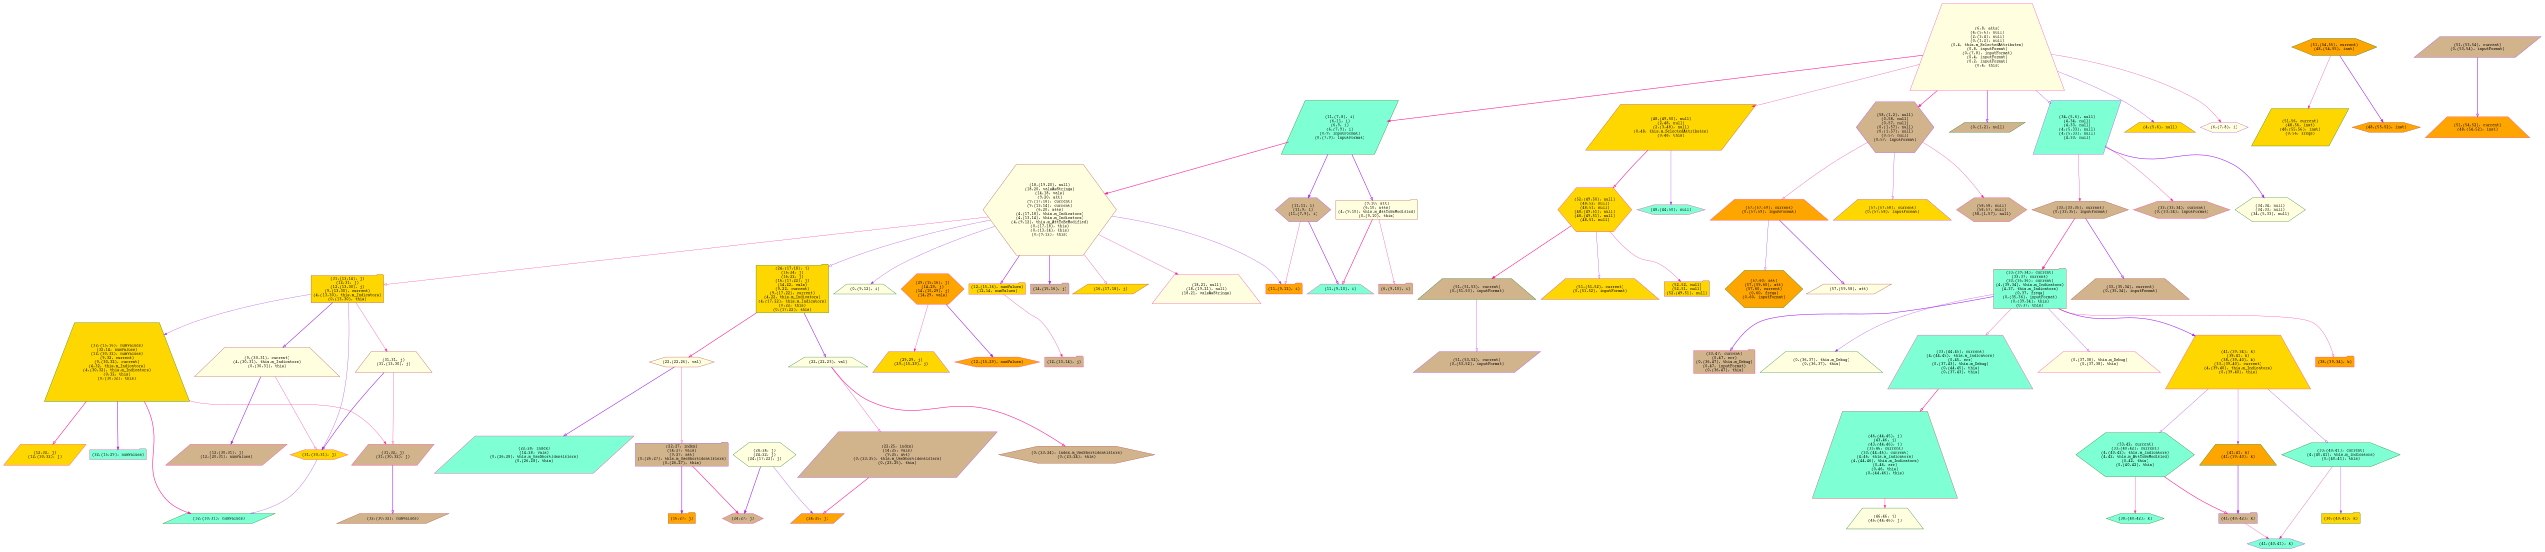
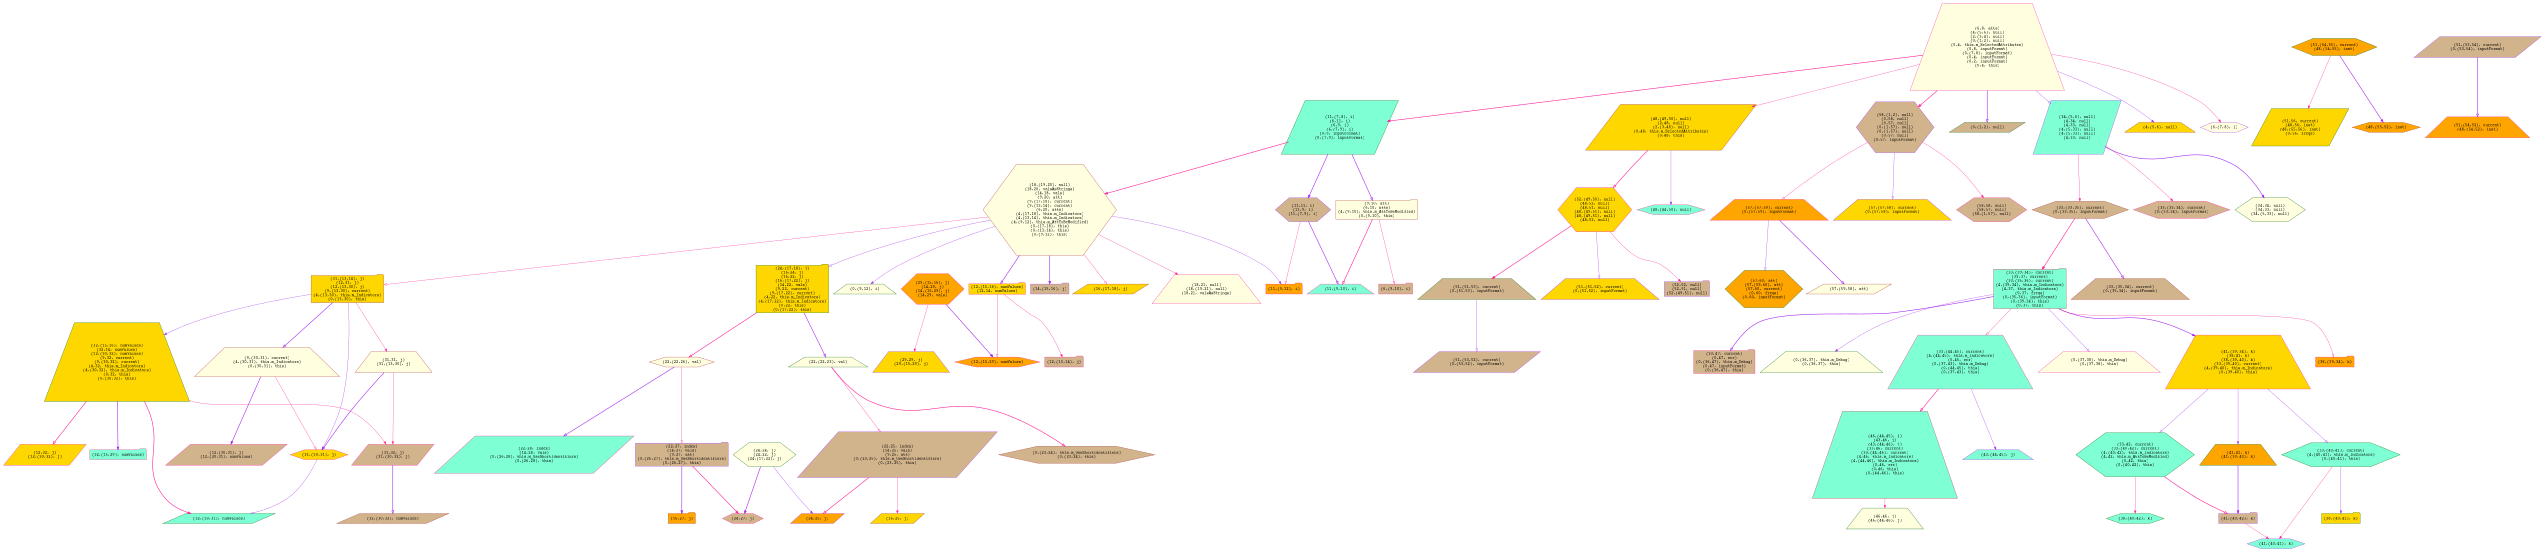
(1687, 289) -> (1687, 289)
none -> (997, 324)
(393, 407) -> (393, 407)
(1077, 455) -> (1077, 455)
none -> (1998, 455)
none -> (897, 519)
